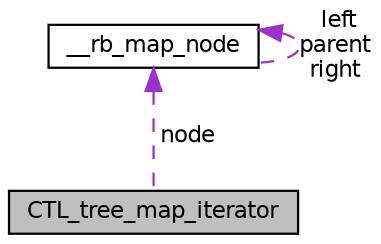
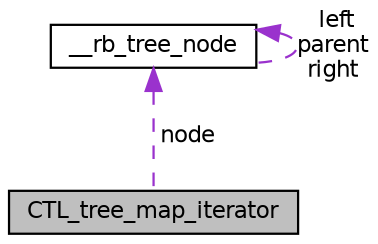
(154, 46) -> (154, 46)
